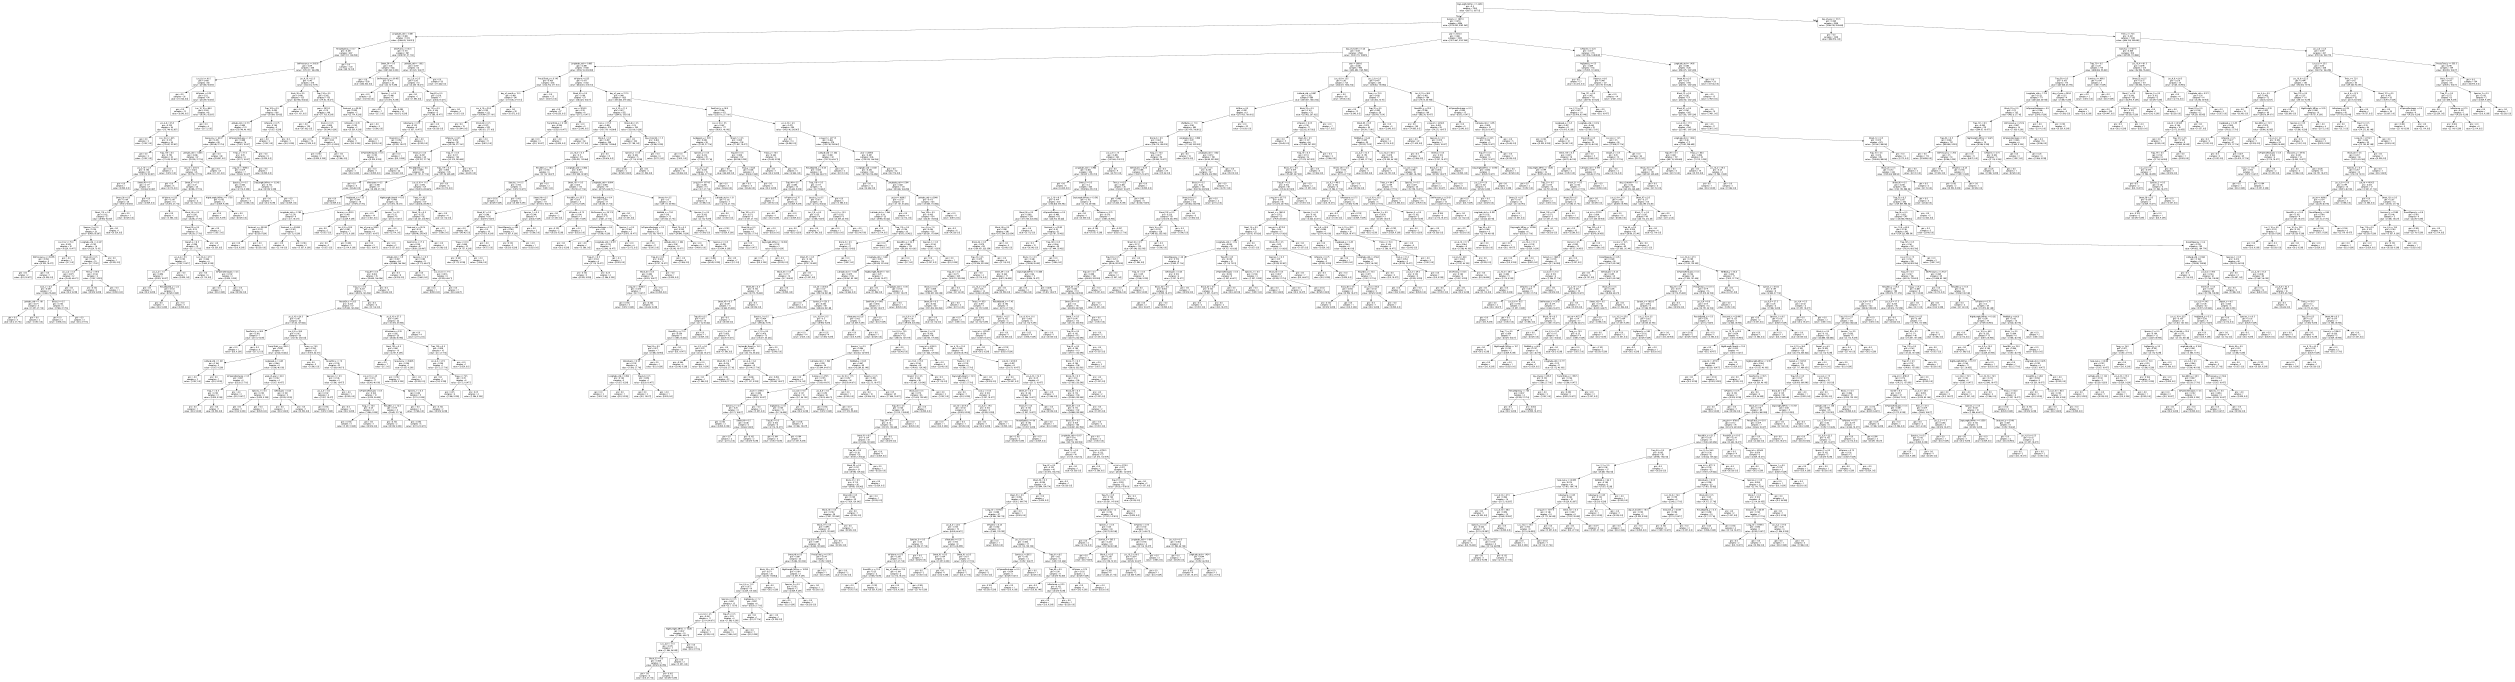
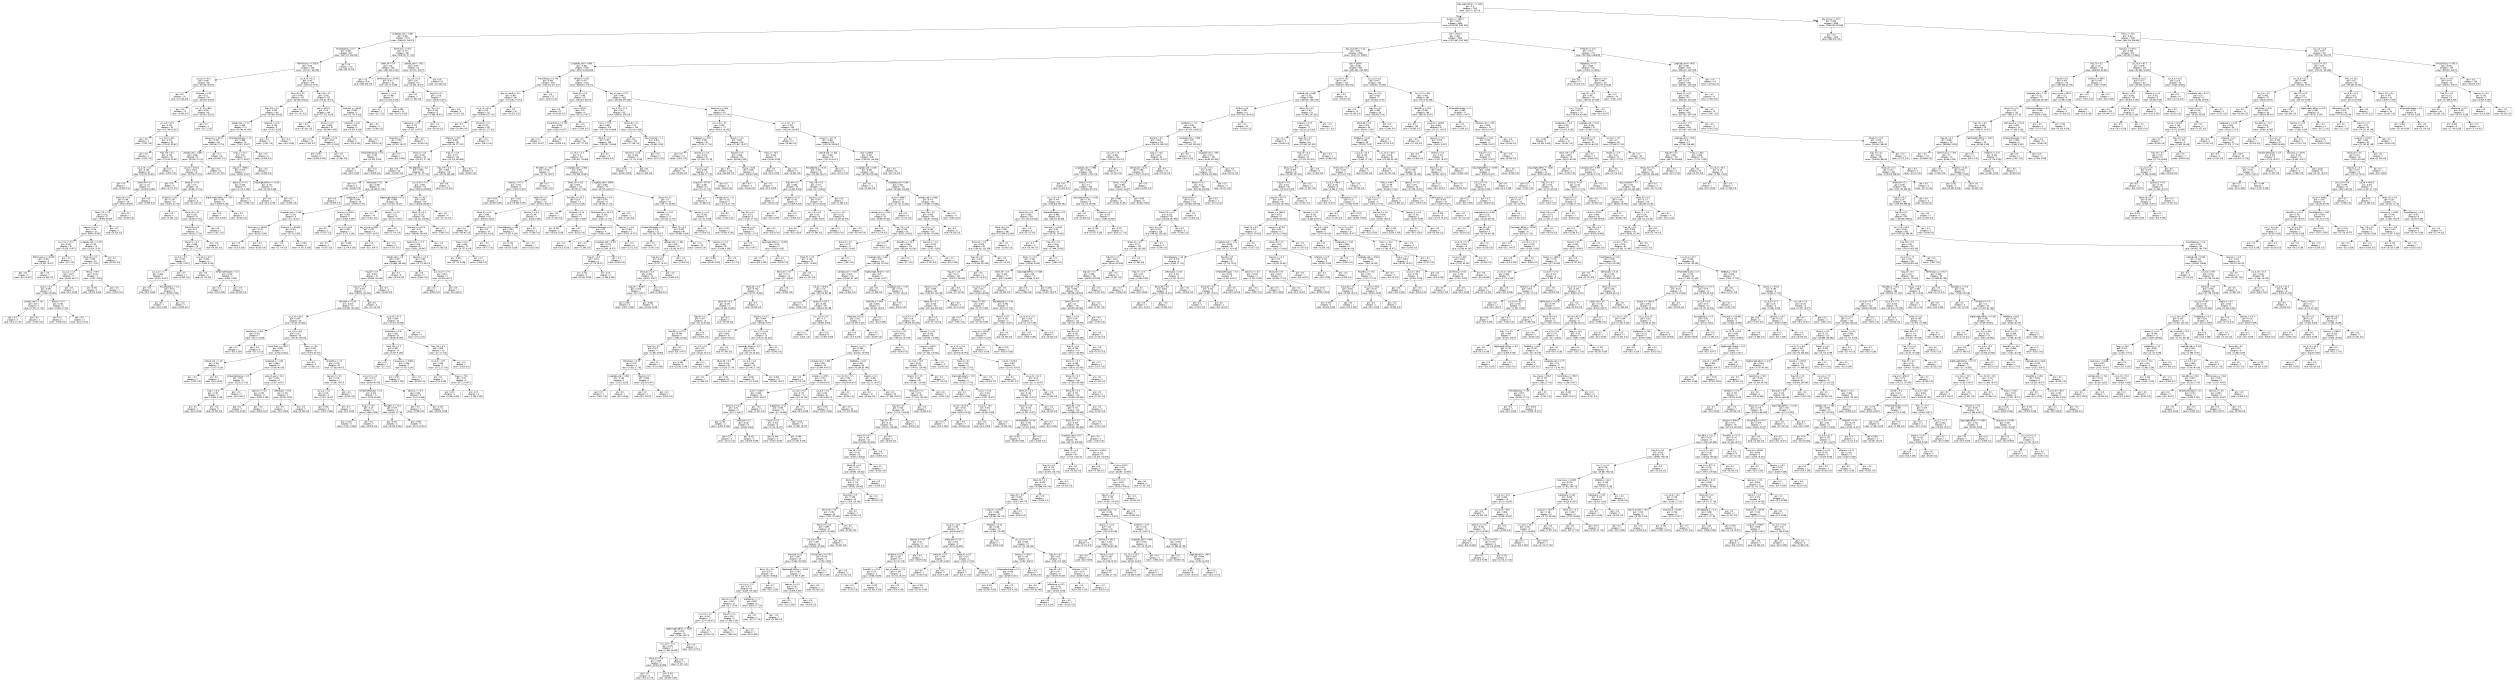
(365, 97) -> none
